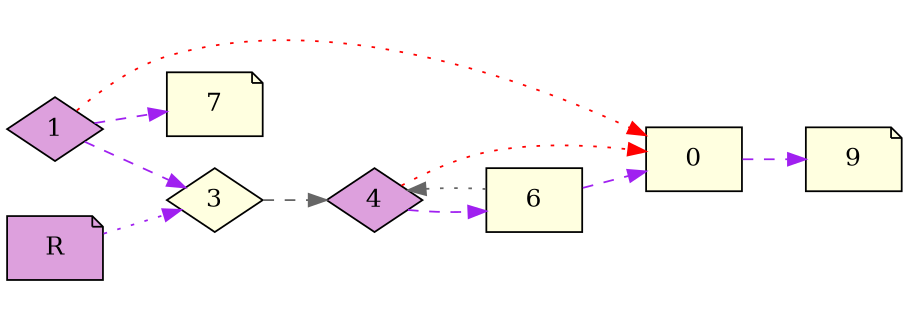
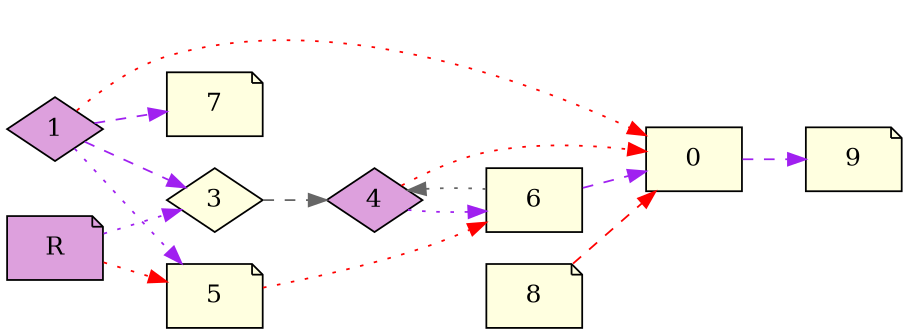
(438, 212) -> (438, 212)
none -> (215, 296)
none -> (534, 296)
